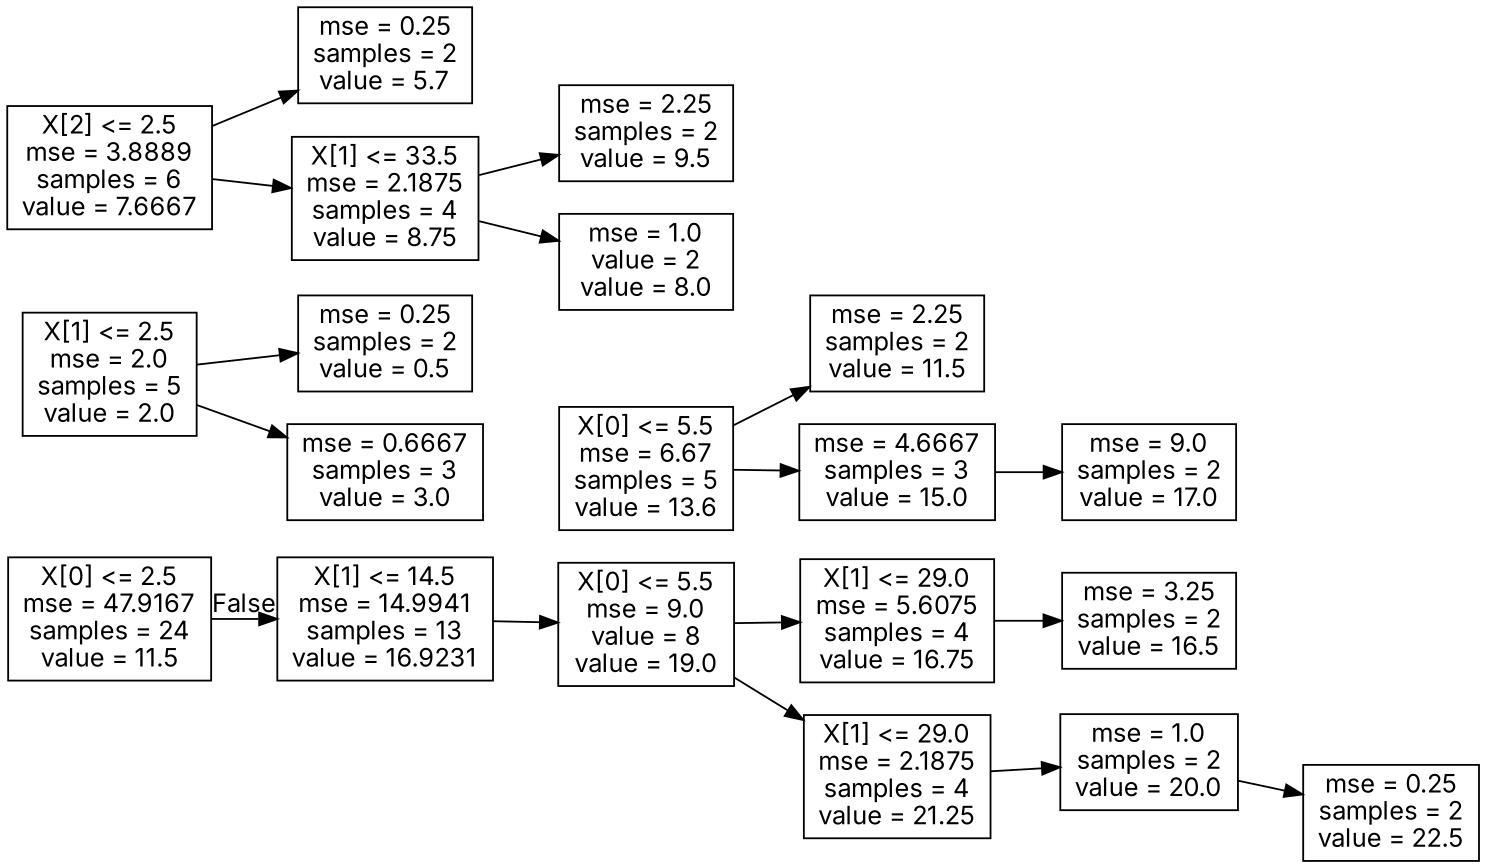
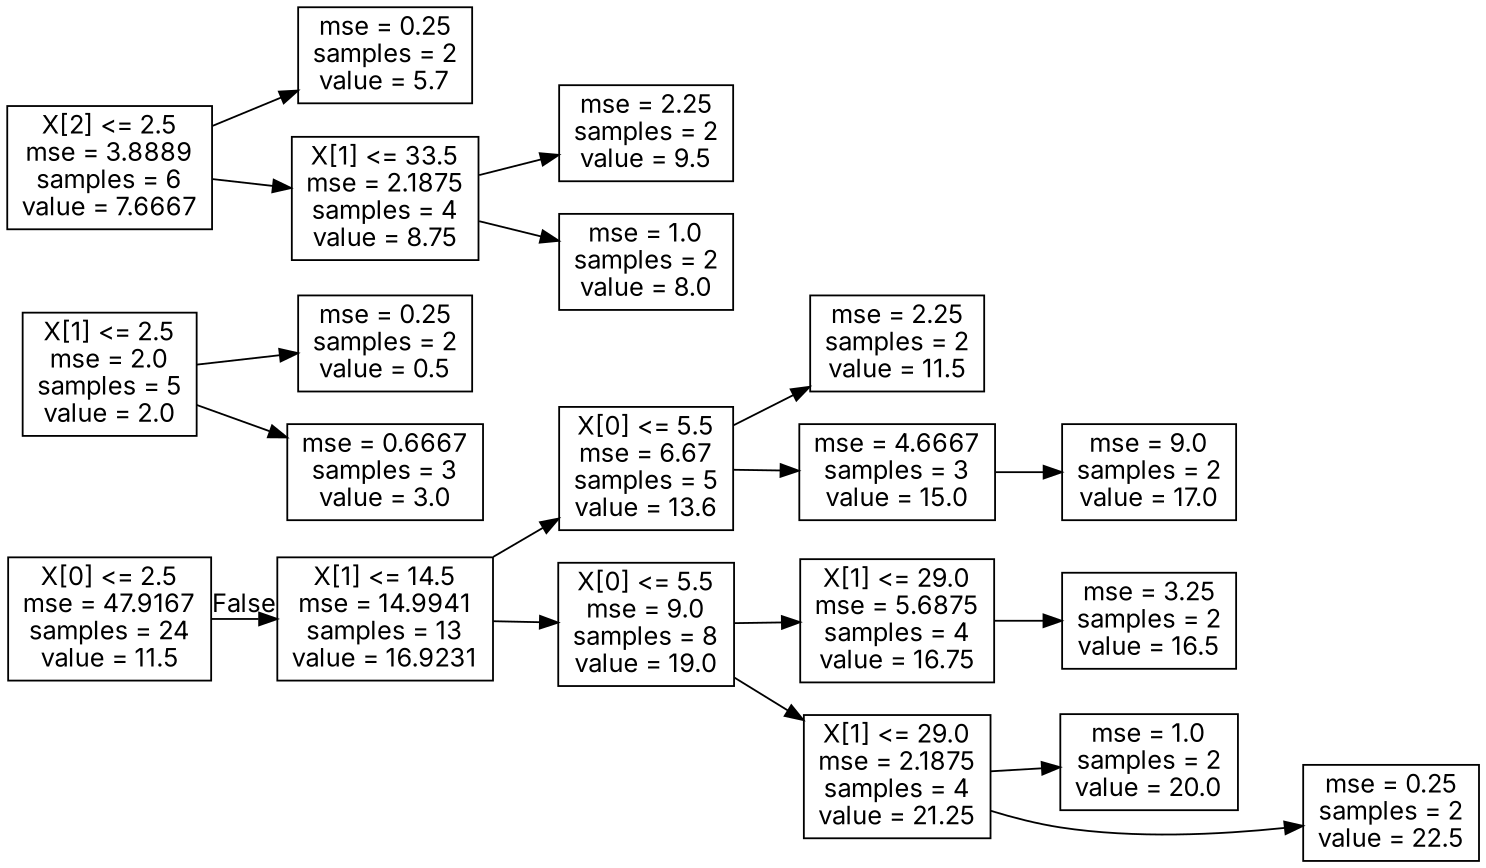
(646, 262) -> (646, 262)
none -> (518, 542)
(897, 621) -> (897, 621)
(646, 624) -> (646, 624)
(1262, 786) -> (1137, 834)
